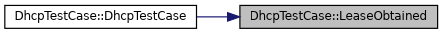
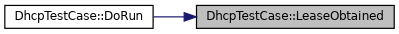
(101, 17) -> (79, 17)
